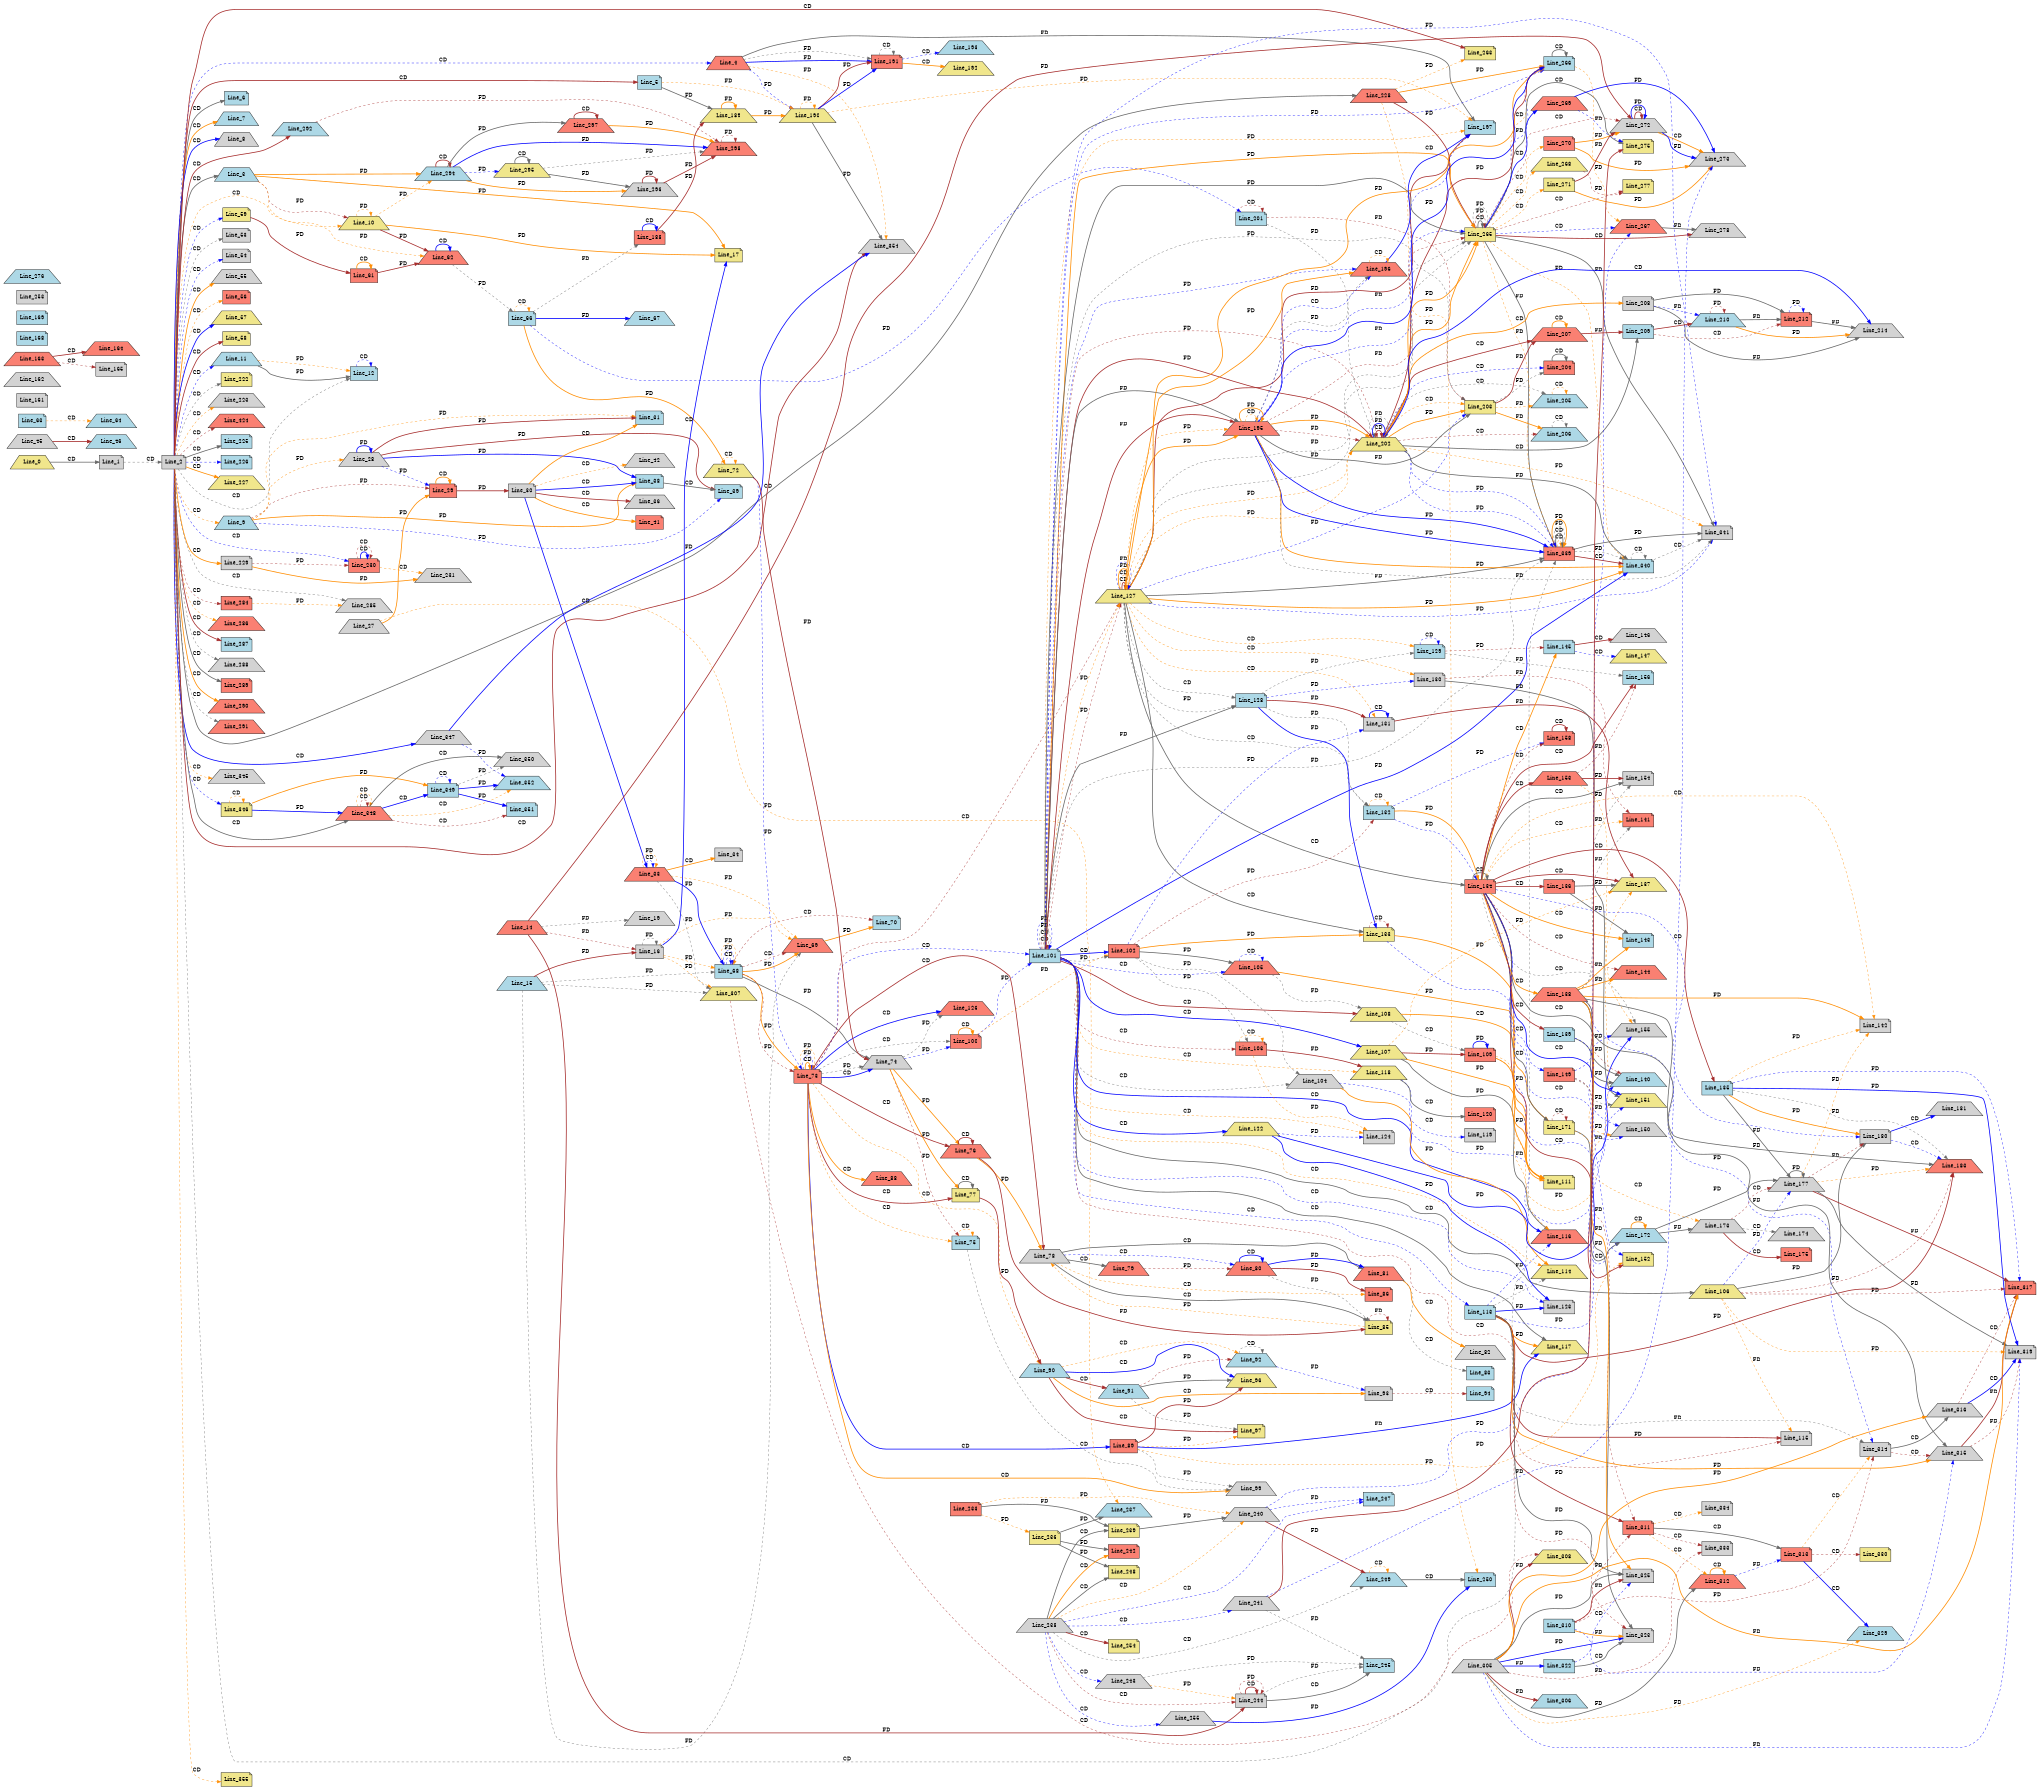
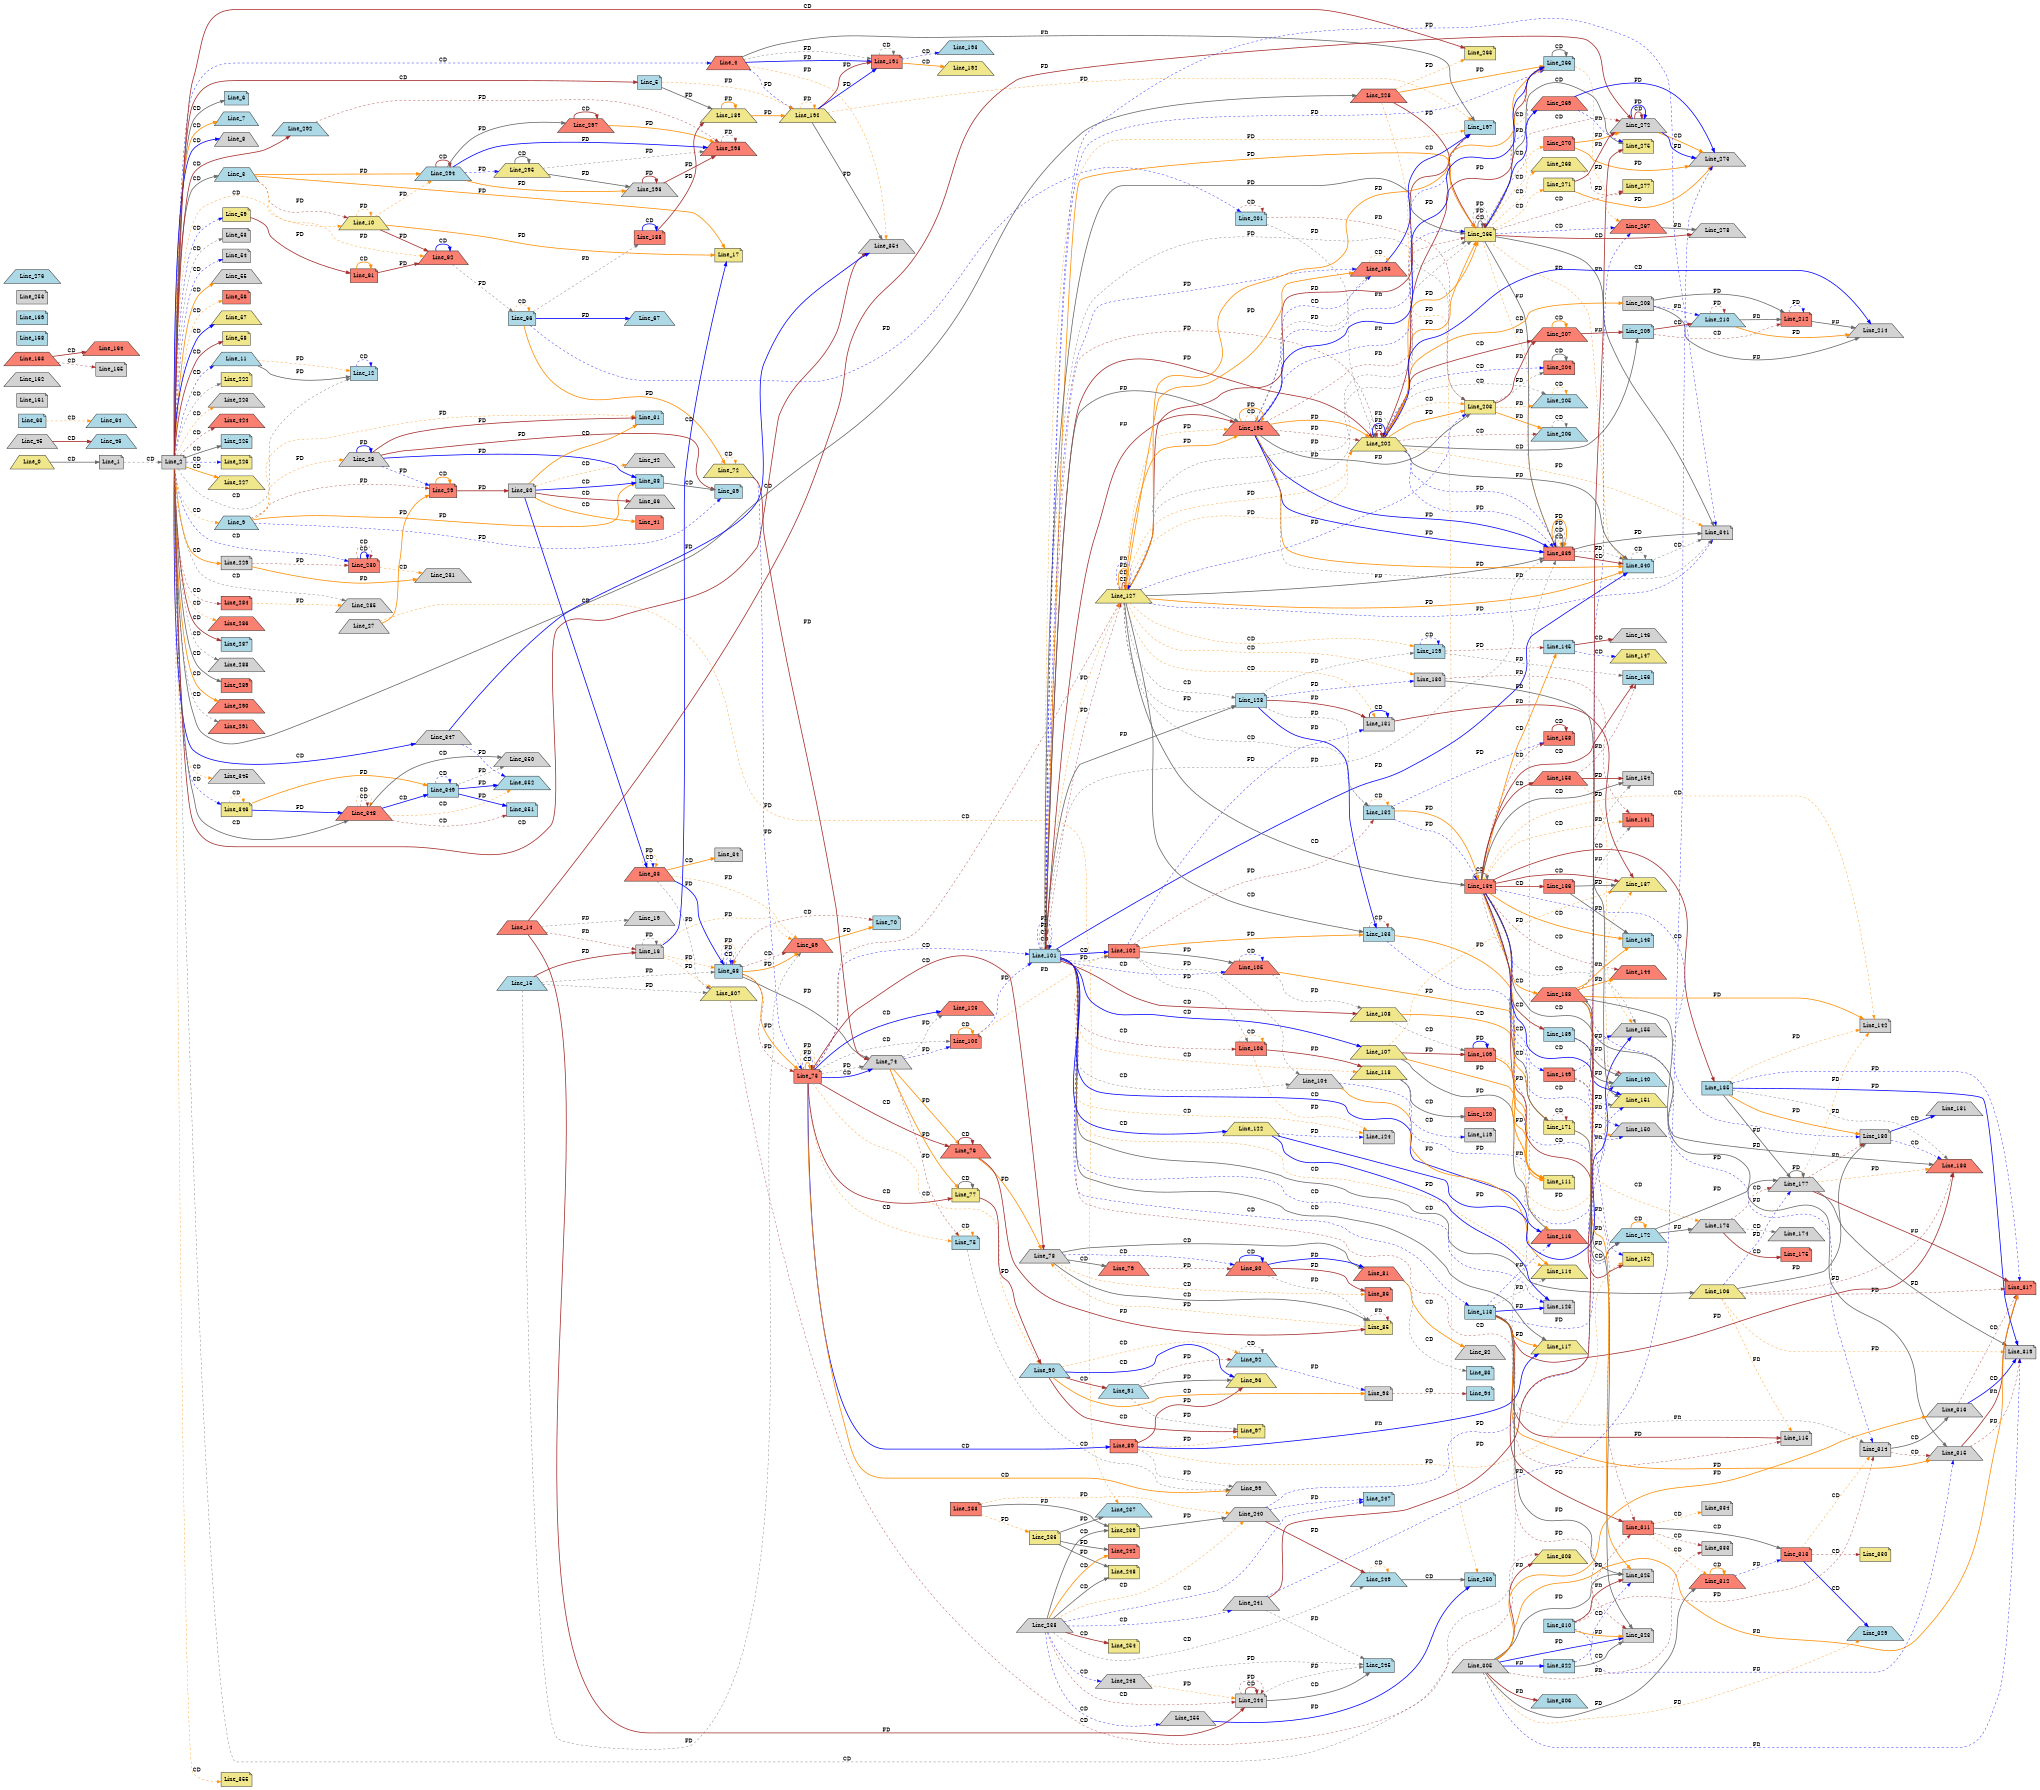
(237, 462) -> (237, 462)
(1379, 935) -> (1379, 935)
(887, 1179) -> none
